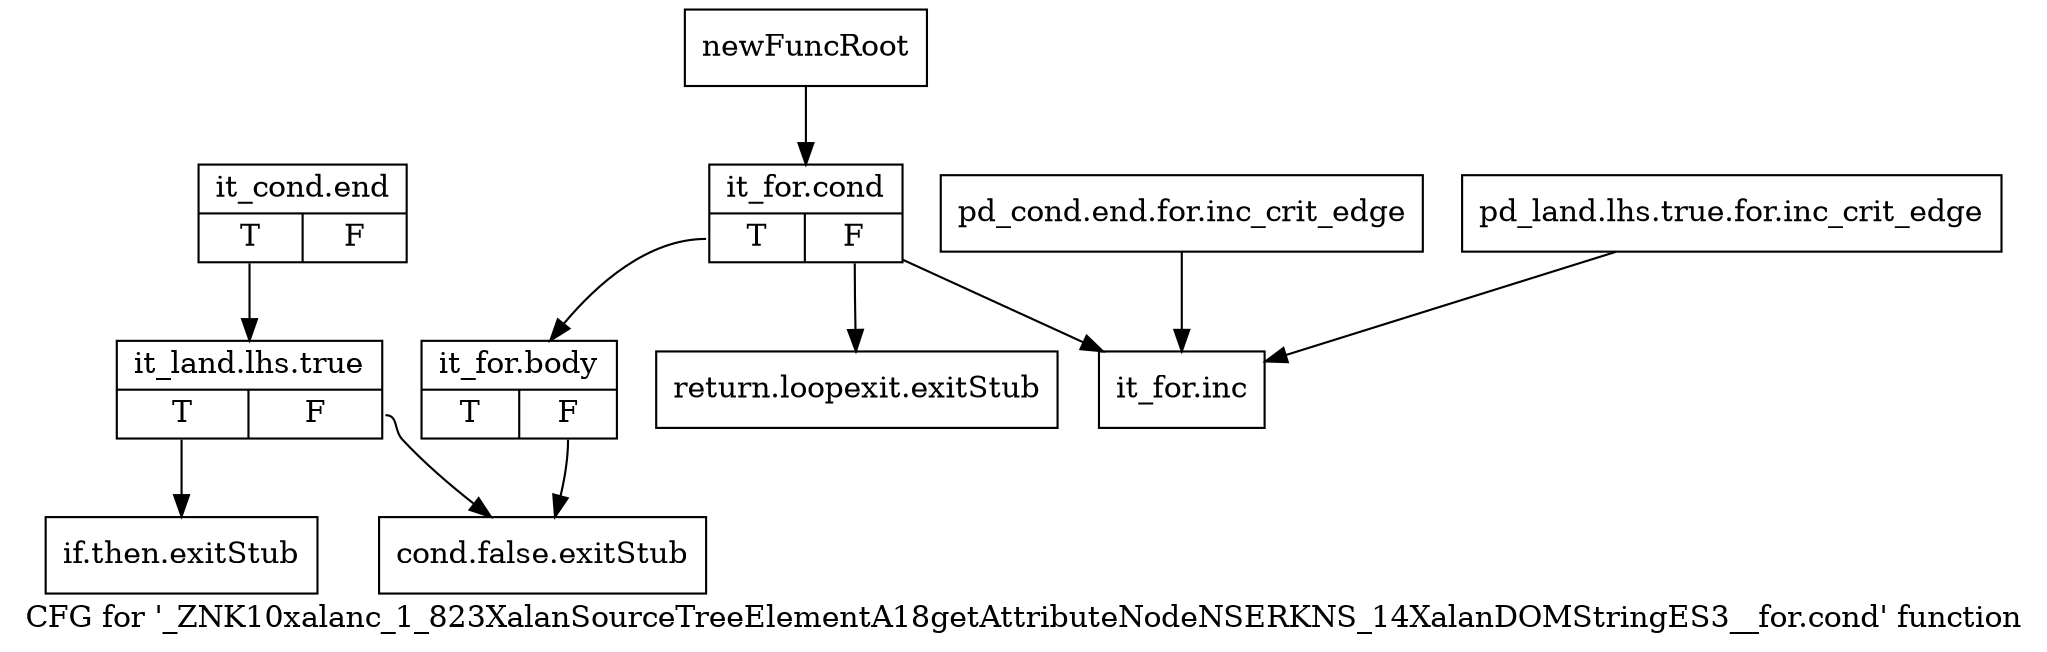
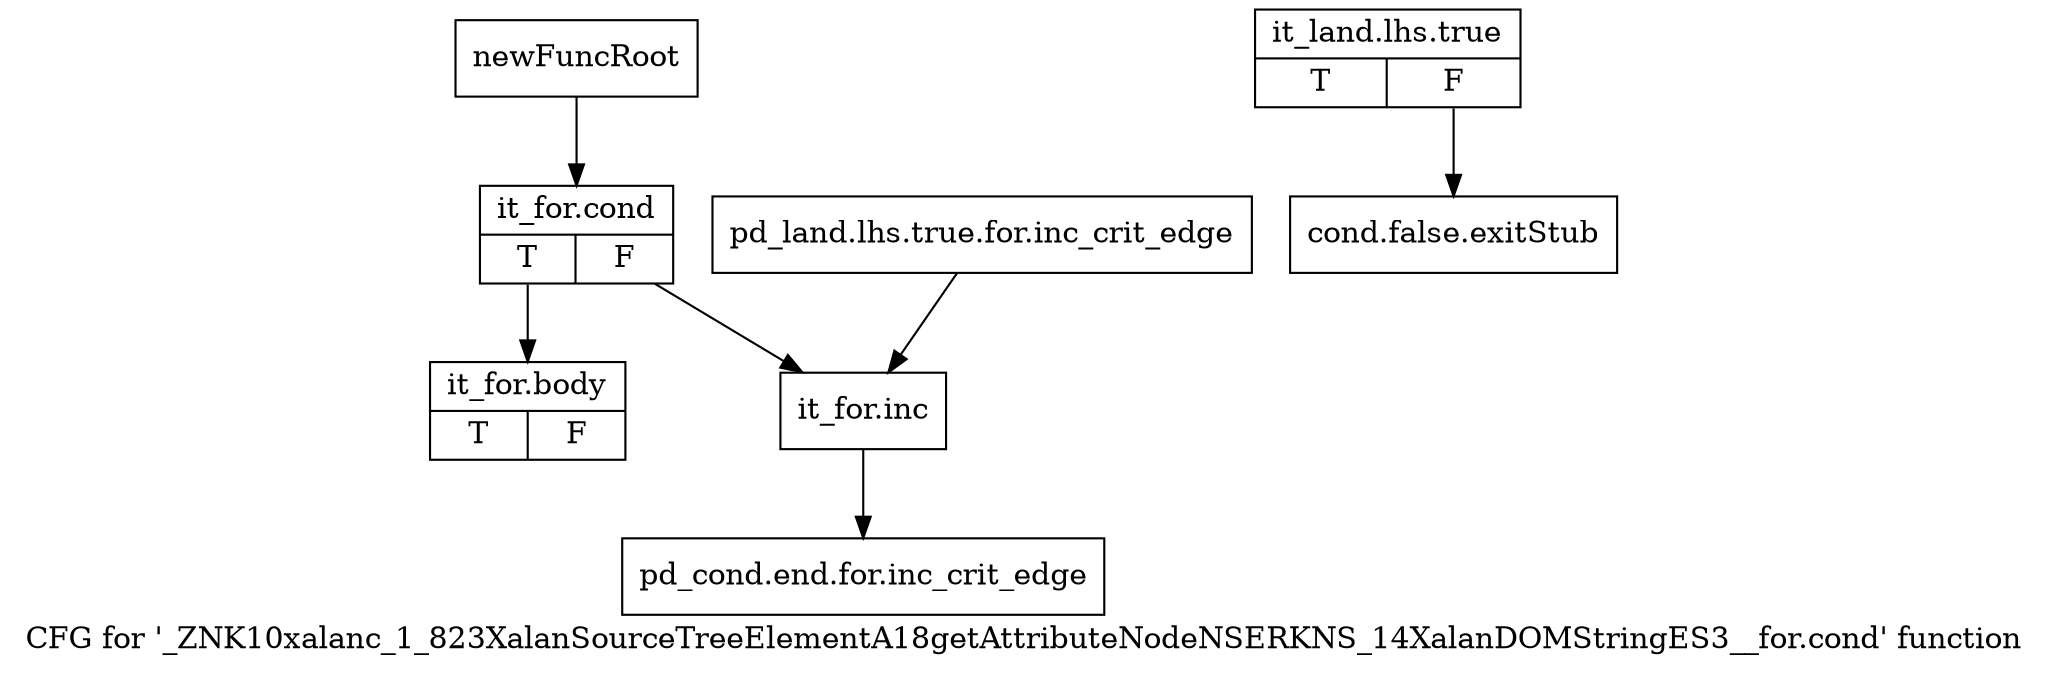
(303, 213) -> none
(1182, 291) -> (863, 483)
(857, 390) -> none
(566, 468) -> none
(182, 555) -> none
